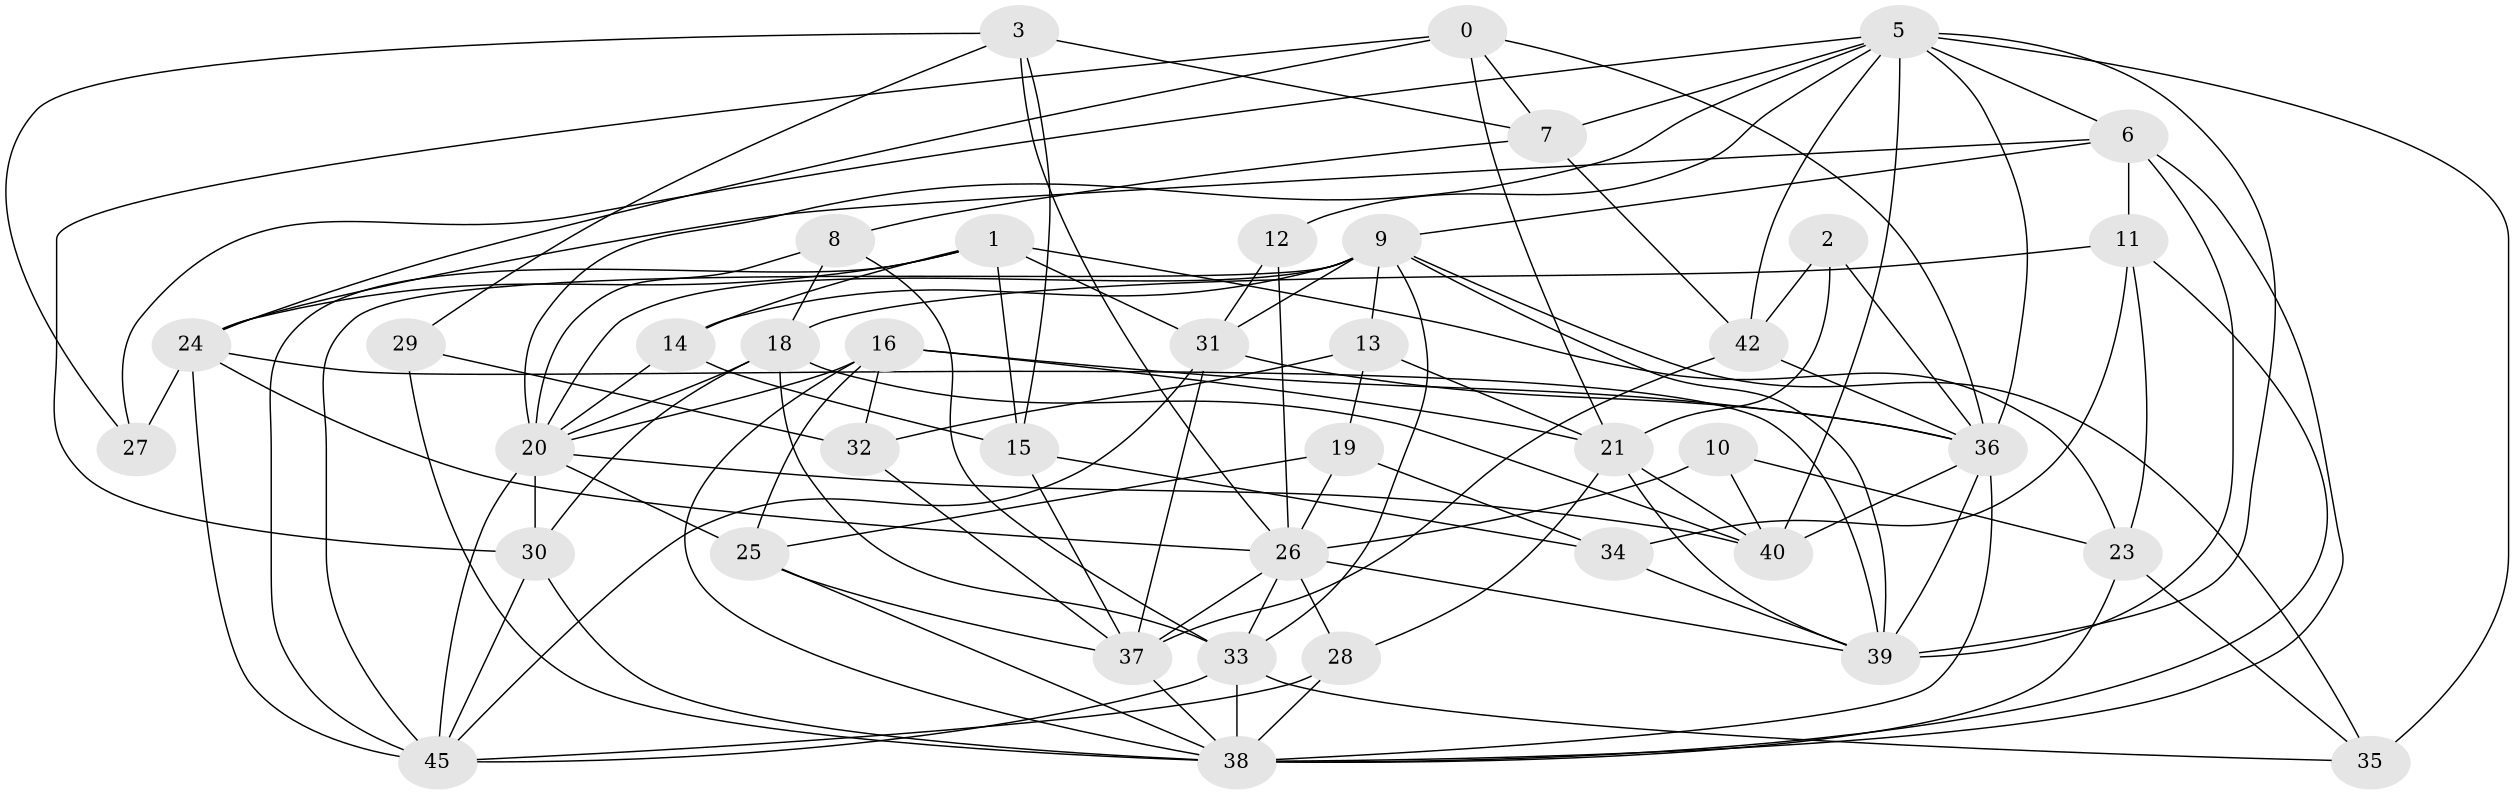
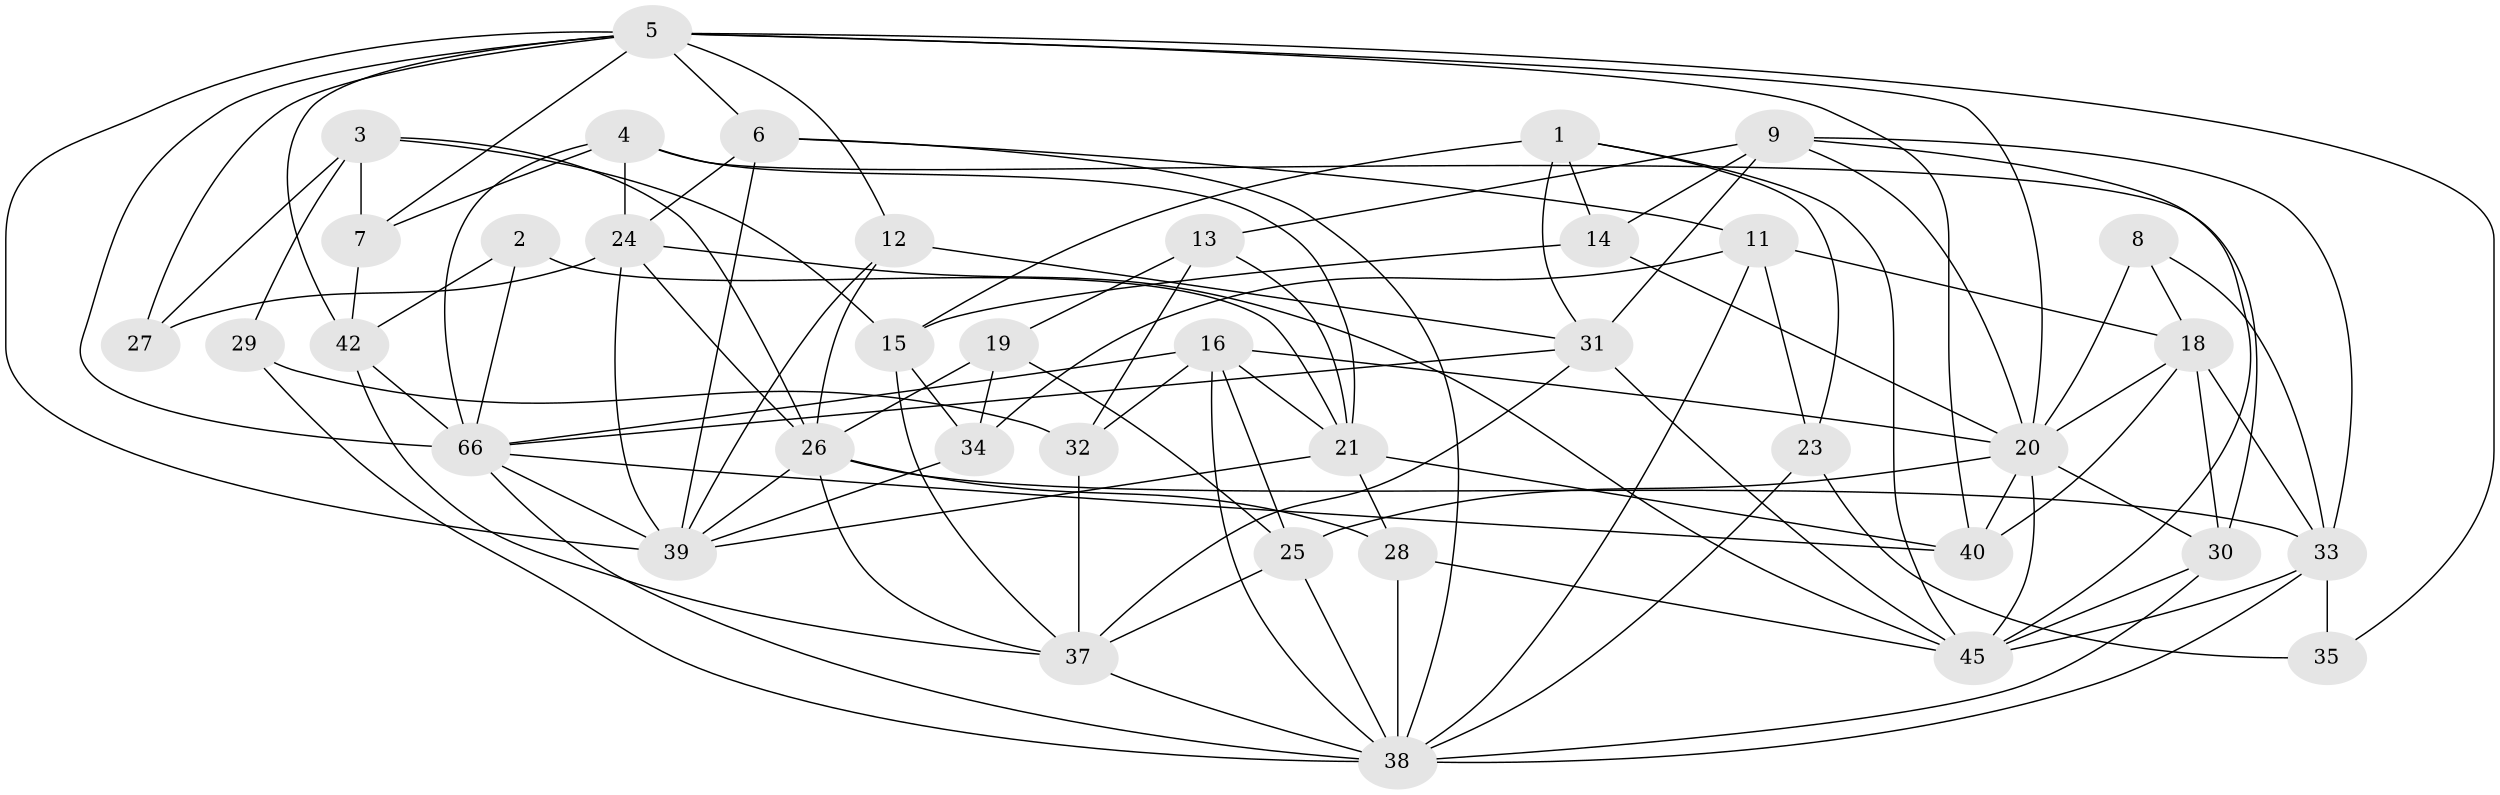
(1468, 32) -> (625, 136)
(1189, 177) -> none
(1755, 189) -> none
(404, 292) -> none
(1896, 383) -> none
(1718, 388) -> (789, 361)
(1718, 450) -> none
(1988, 450) -> (471, 450)
